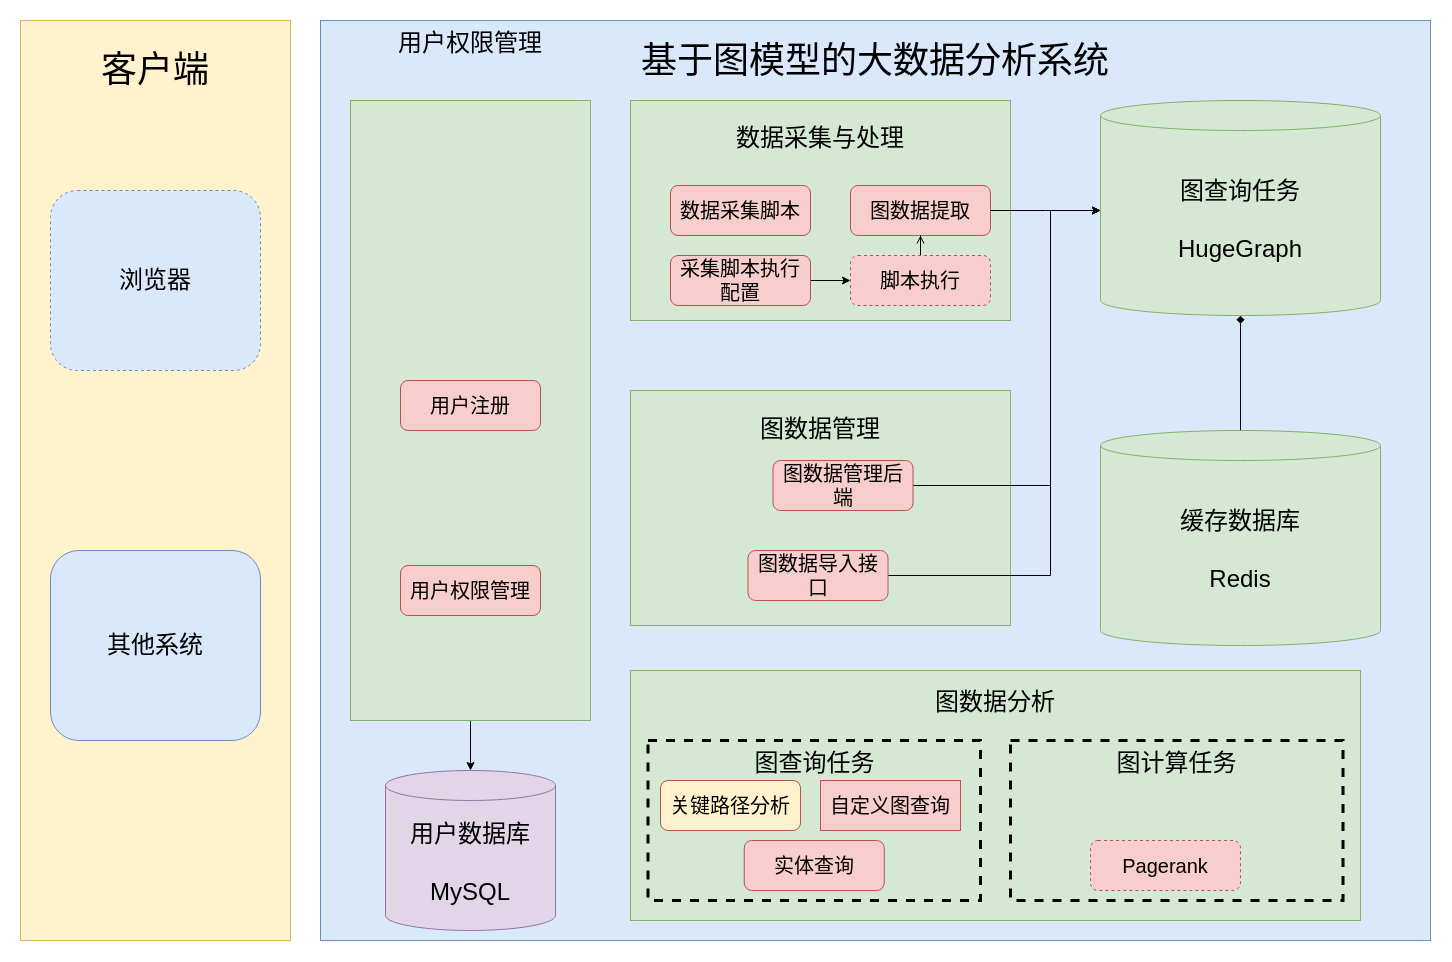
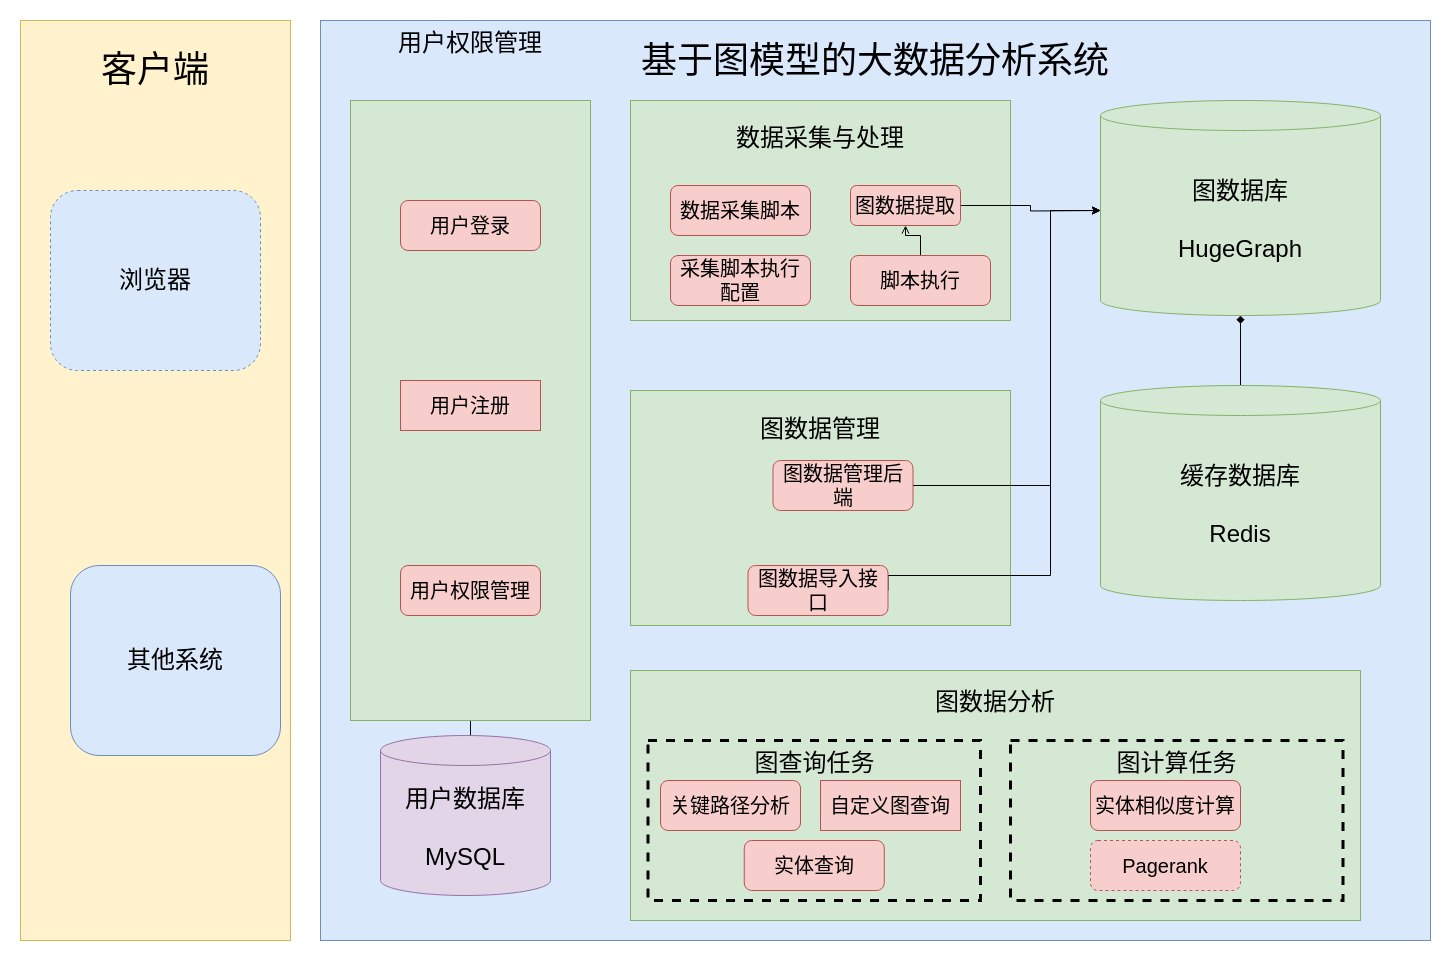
(921, 211) -> (906, 206)
(1241, 221) -> (1241, 221)
none -> (471, 226)
(827, 281) -> none
(921, 281) -> (921, 281)
(471, 406) -> (471, 406)
(1241, 538) -> (1241, 493)
(818, 576) -> (818, 591)
(156, 646) -> (176, 661)
(731, 806) -> (731, 806)
none -> (1166, 806)
(471, 851) -> (466, 816)
